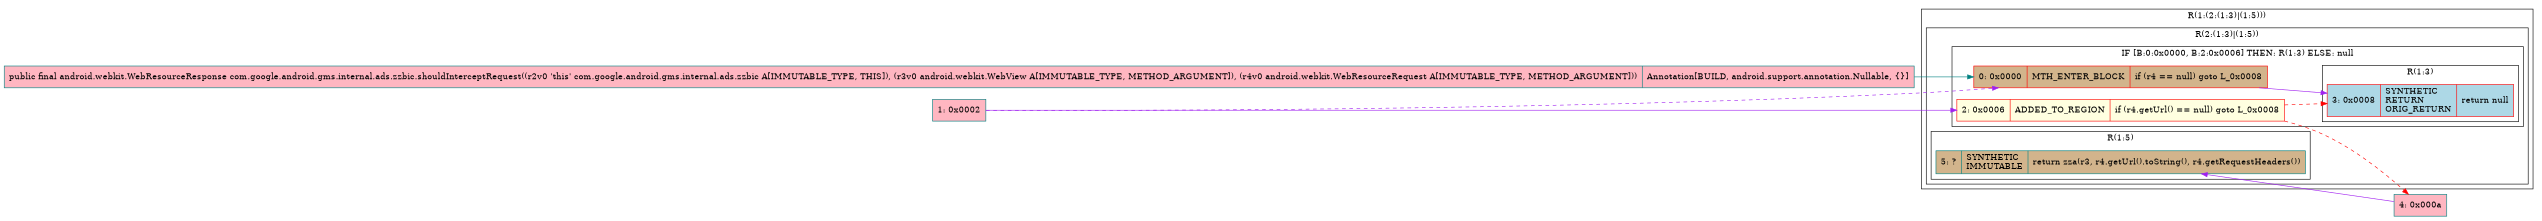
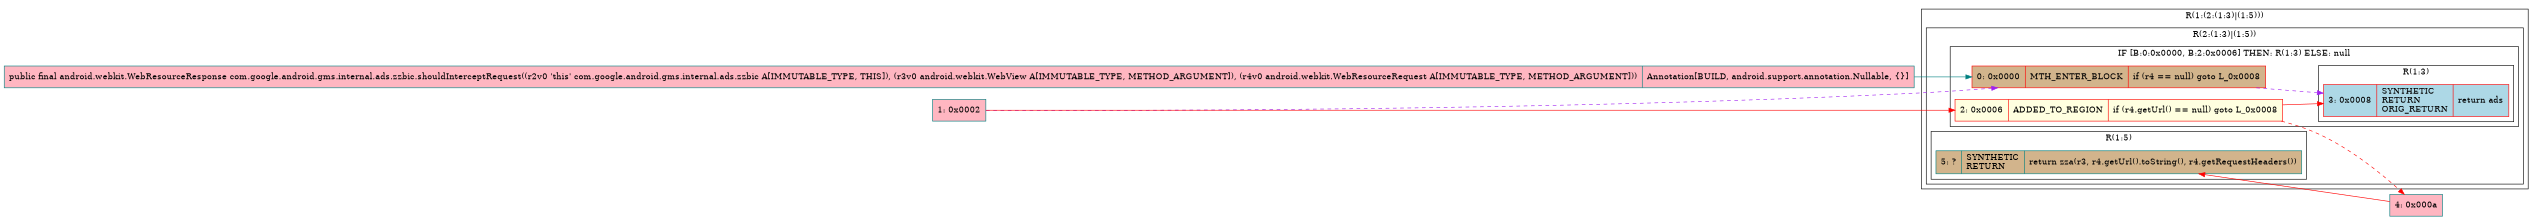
(2290, 90) -> (2287, 90)
(2485, 100) -> (2481, 100)
(2303, 104) -> (2300, 104)
(1492, 110) -> (1515, 110)
(1995, 167) -> (1986, 167)
(2333, 193) -> (2330, 193)
